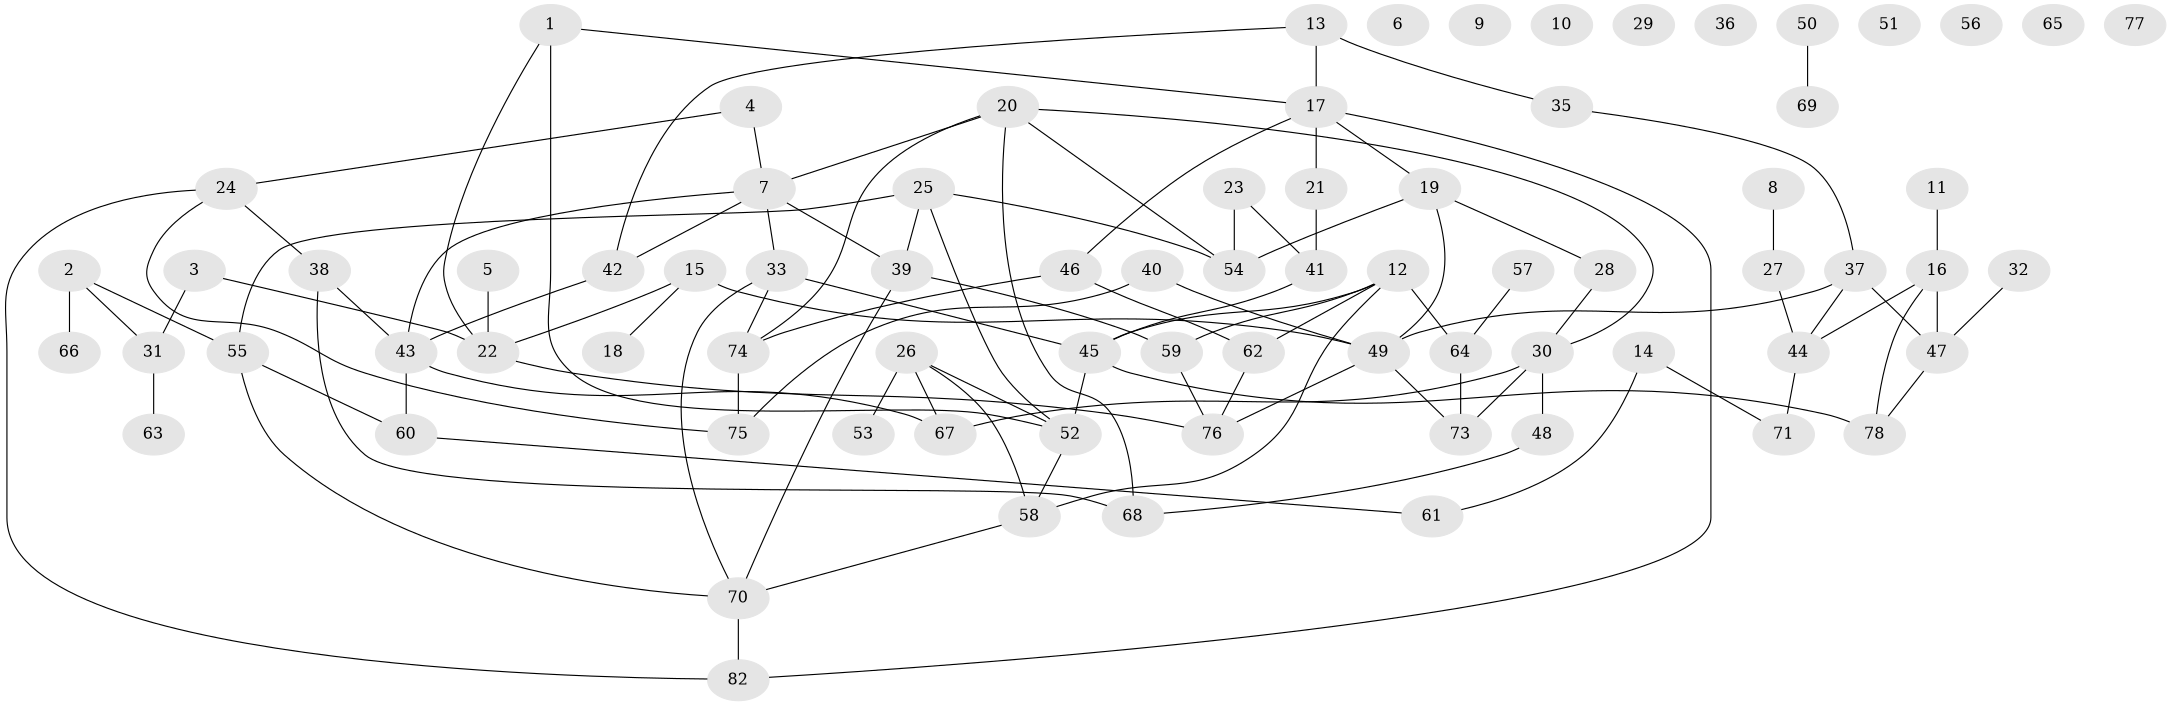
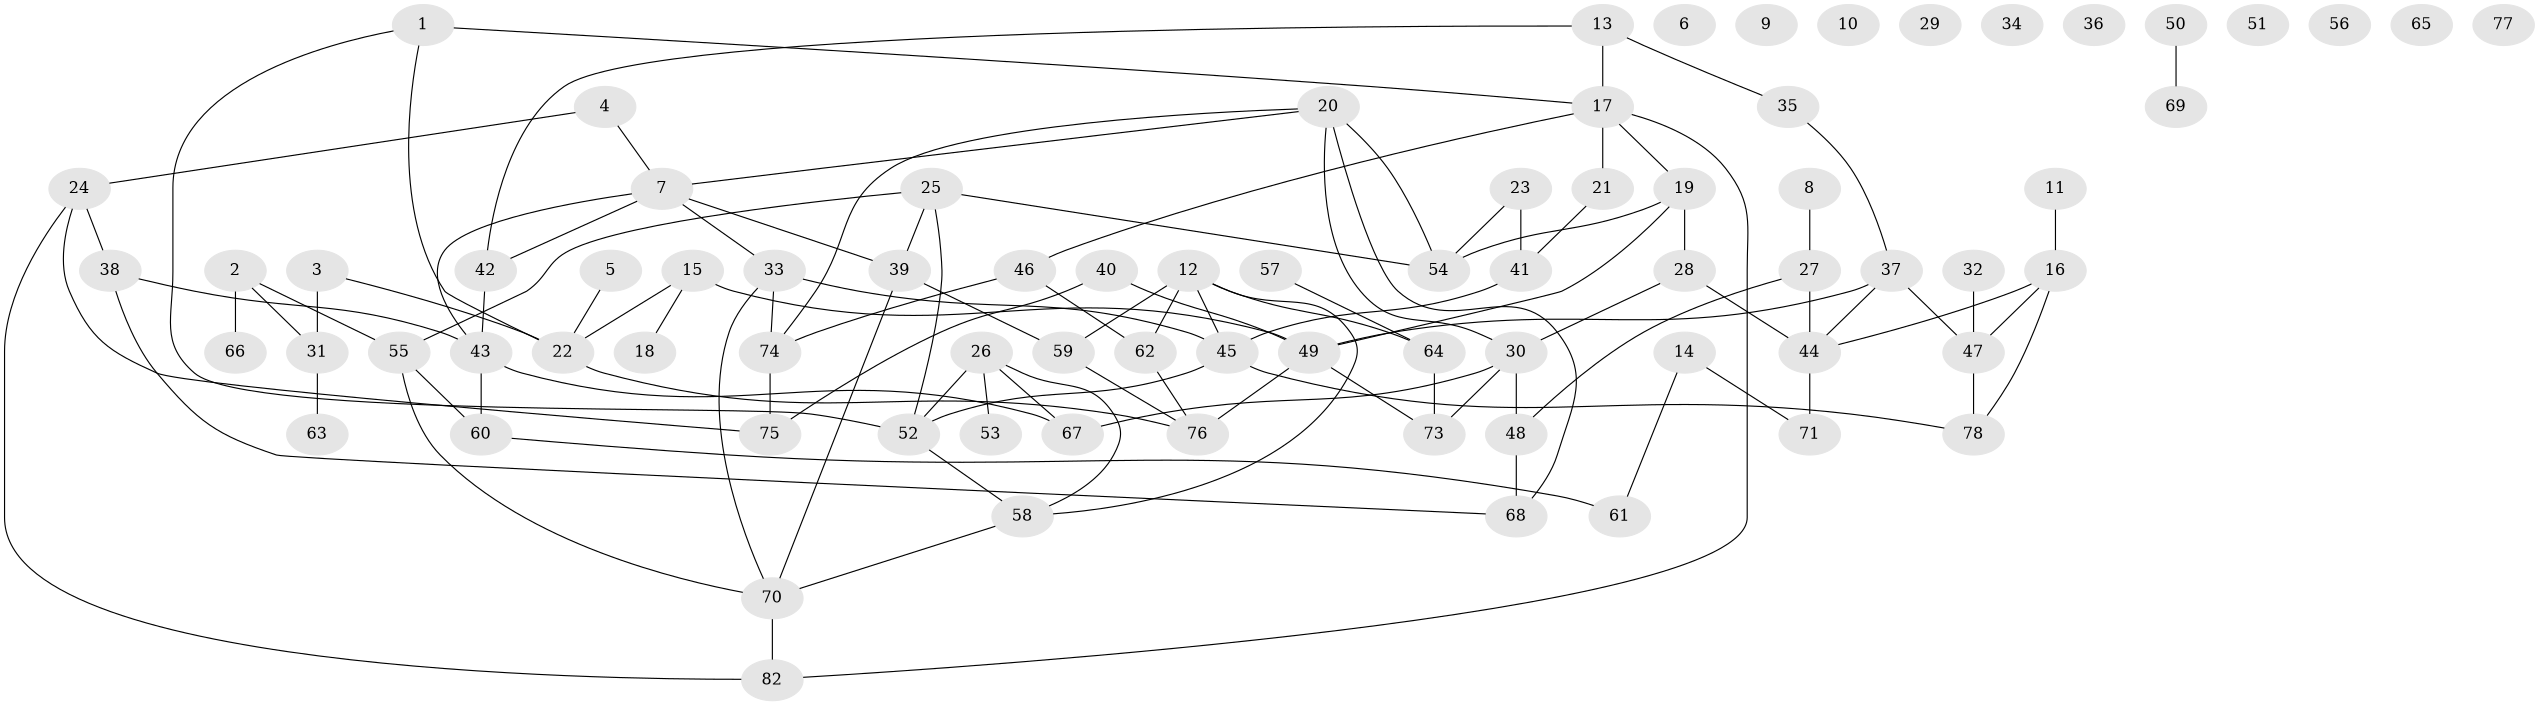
none -> (2012, 25)
none -> (1739, 307)
none -> (1647, 330)
